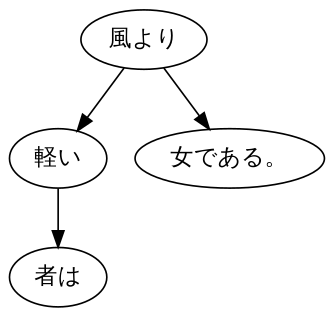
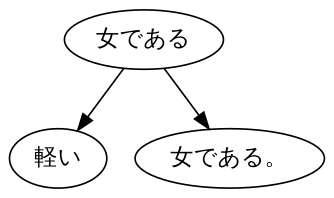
(144, 40) -> (144, 40)
(58, 277) -> none
